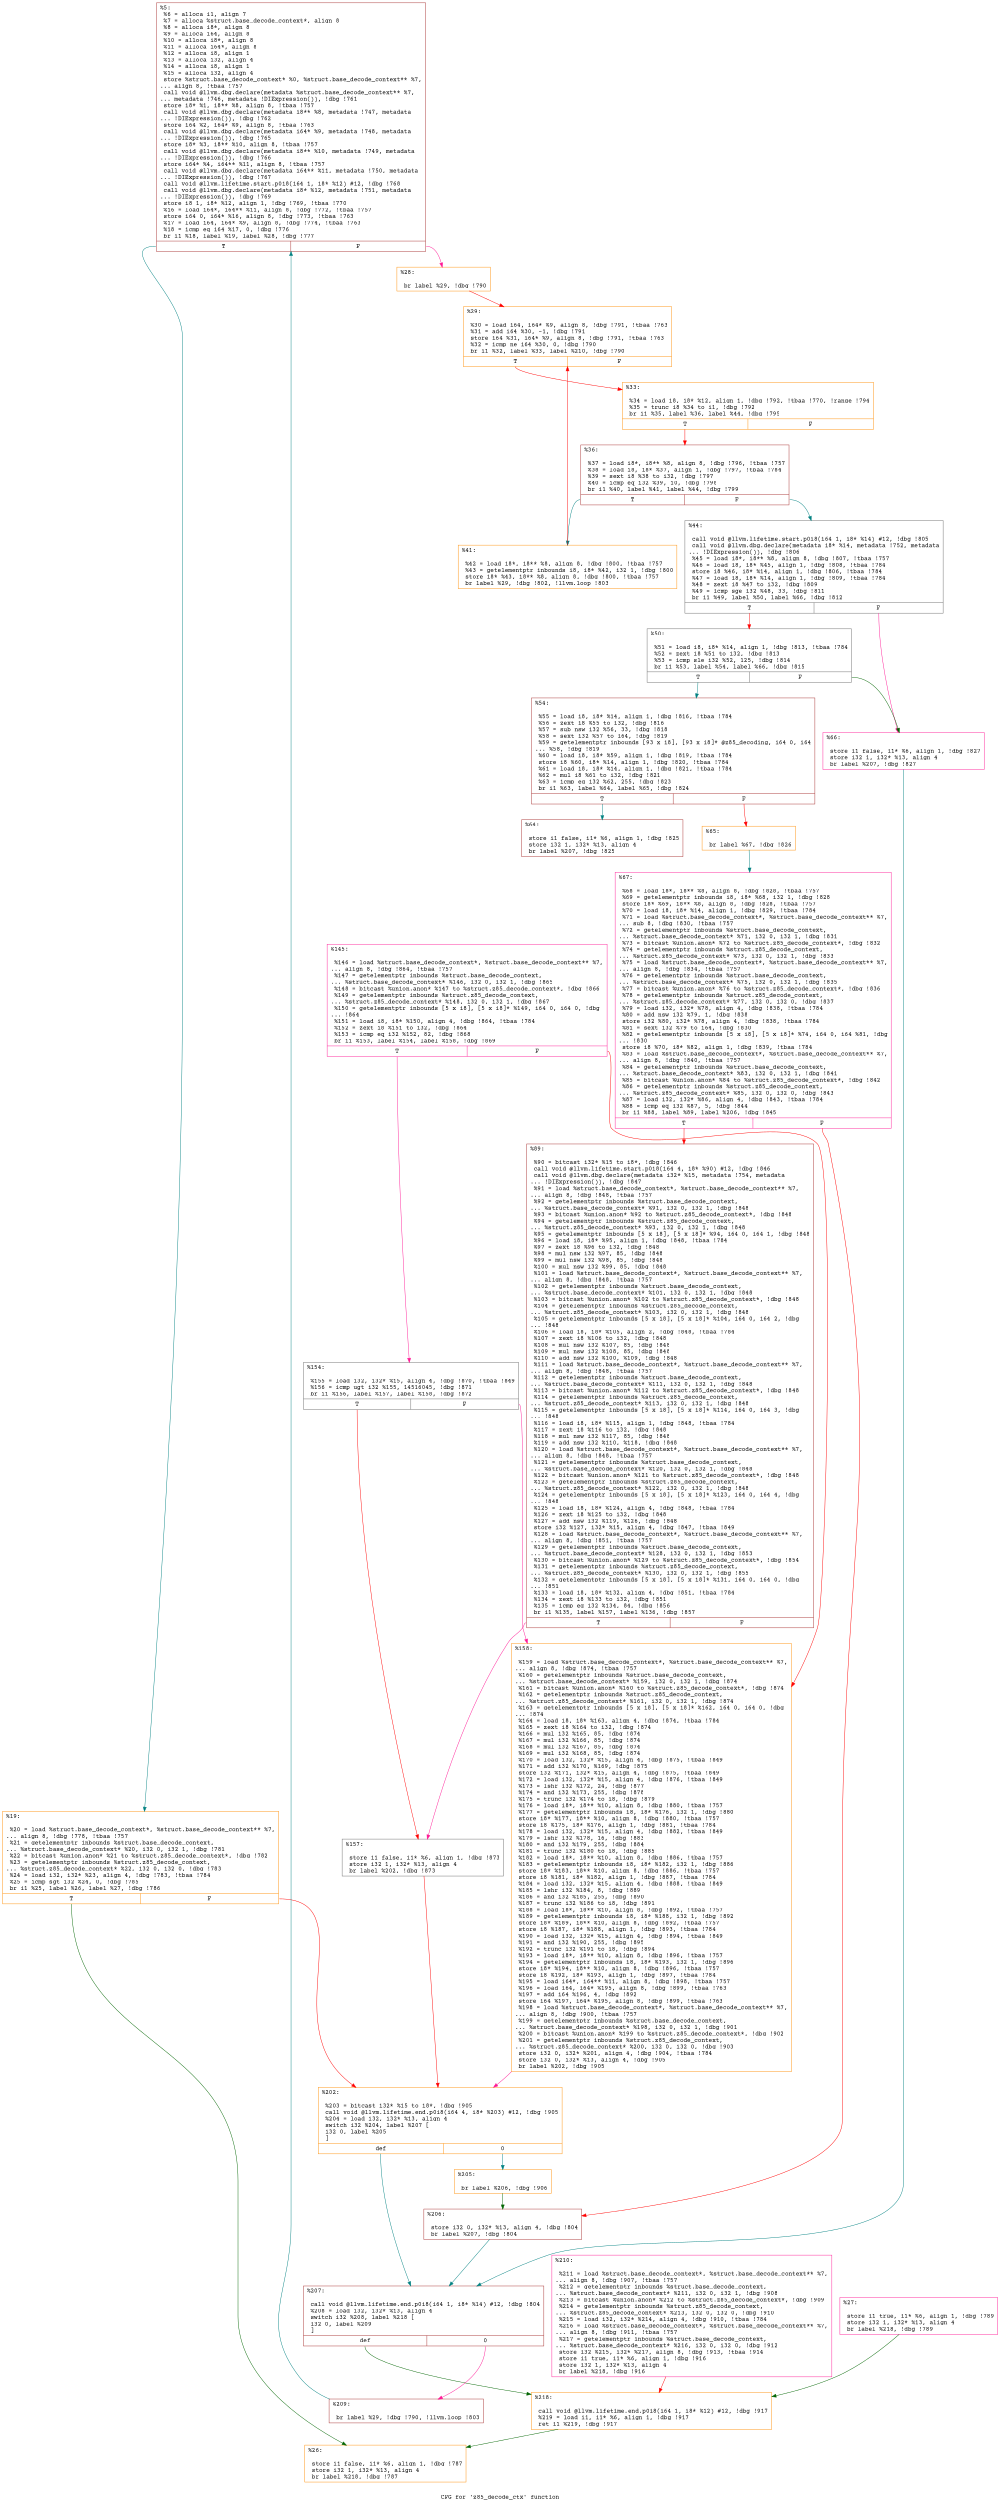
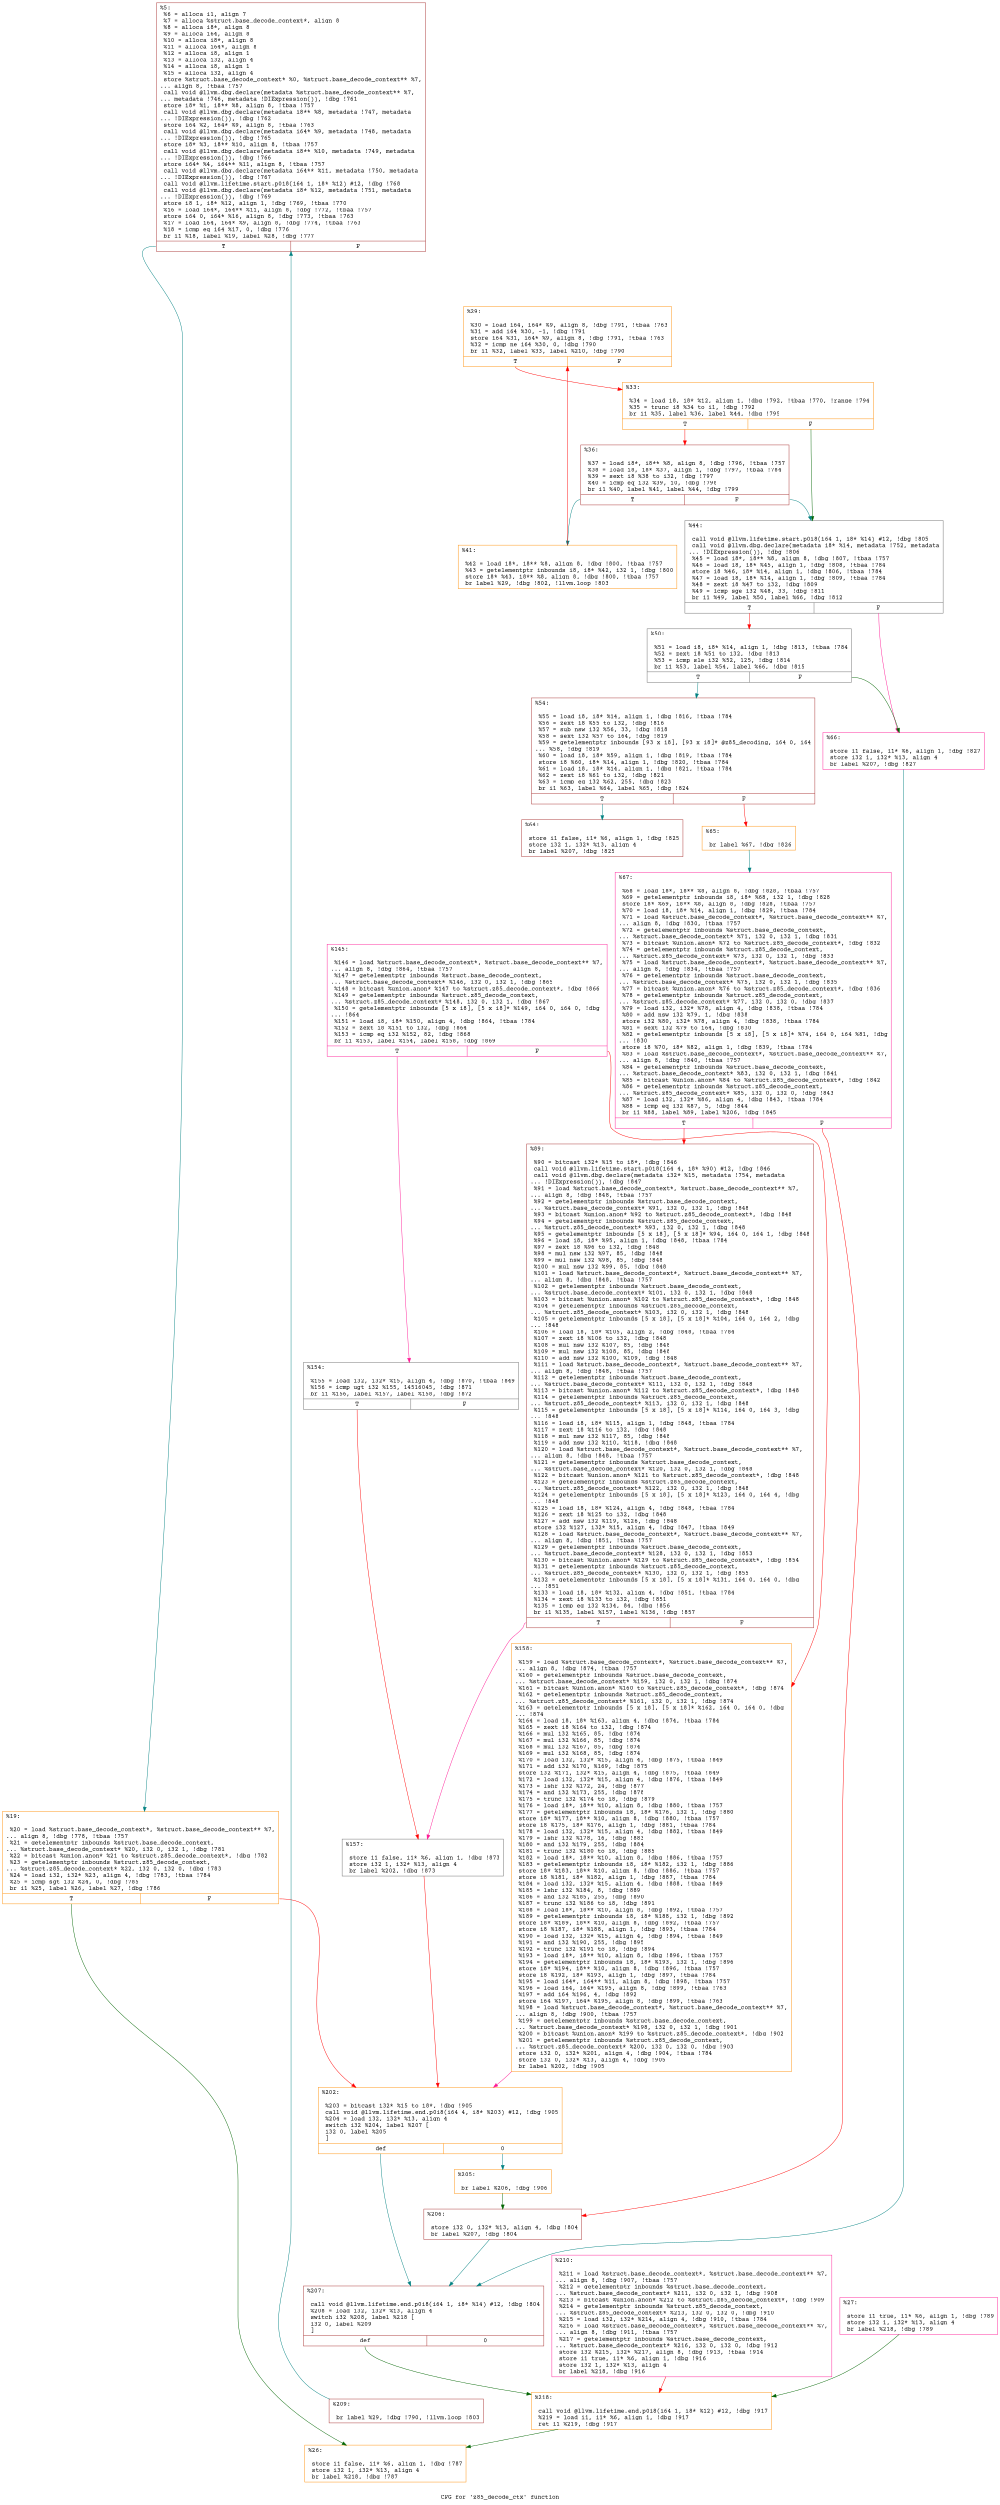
(444, 279) -> none
none -> (811, 473)
(598, 775) -> (600, 775)
(676, 923) -> (680, 923)
(523, 1522) -> none
(471, 2378) -> none
